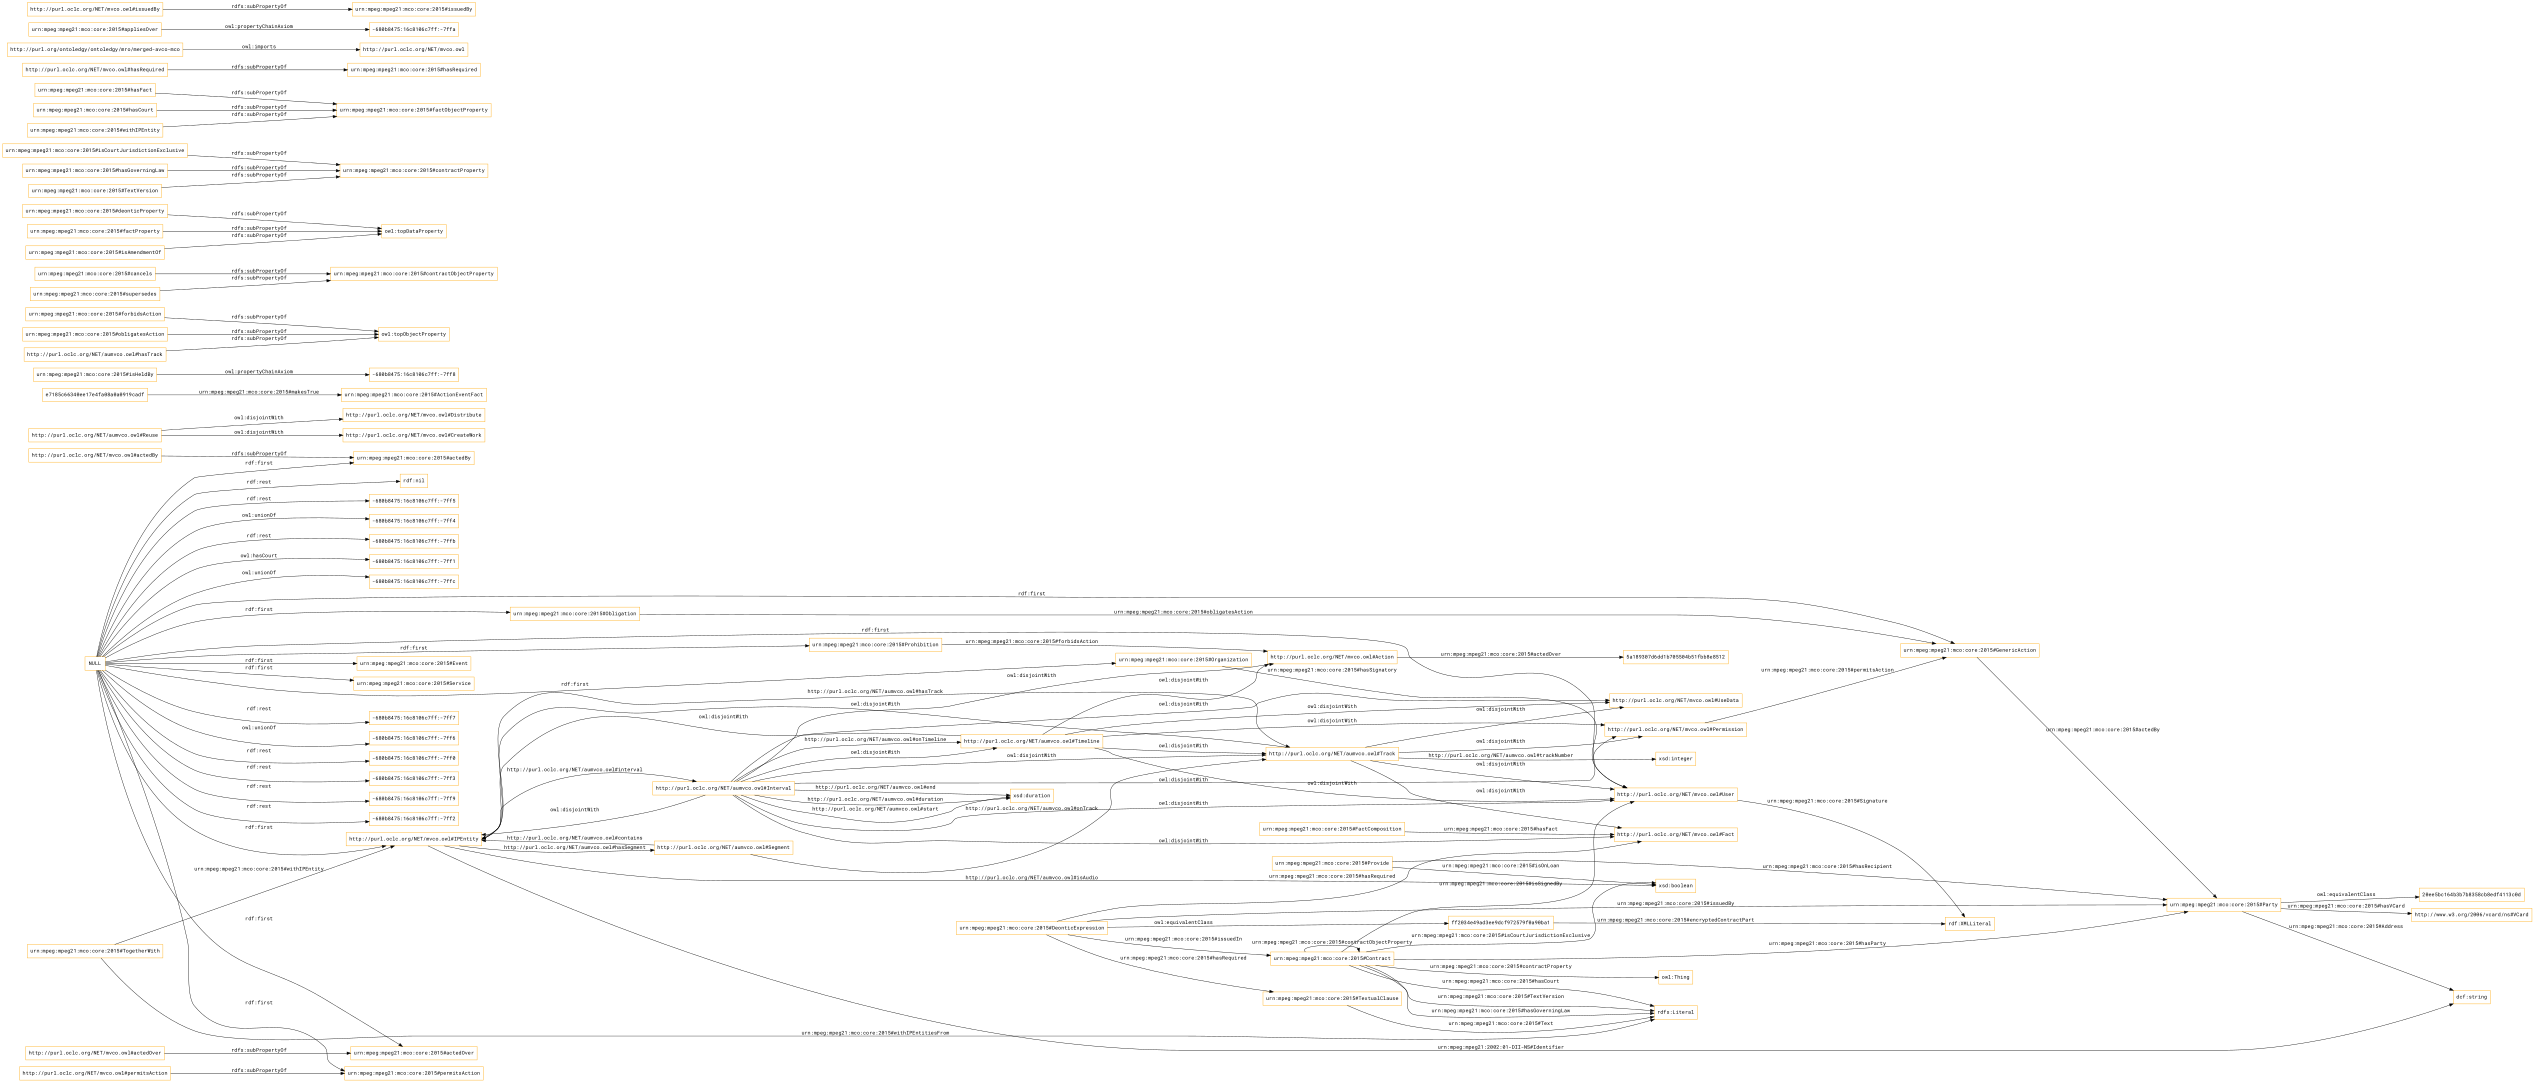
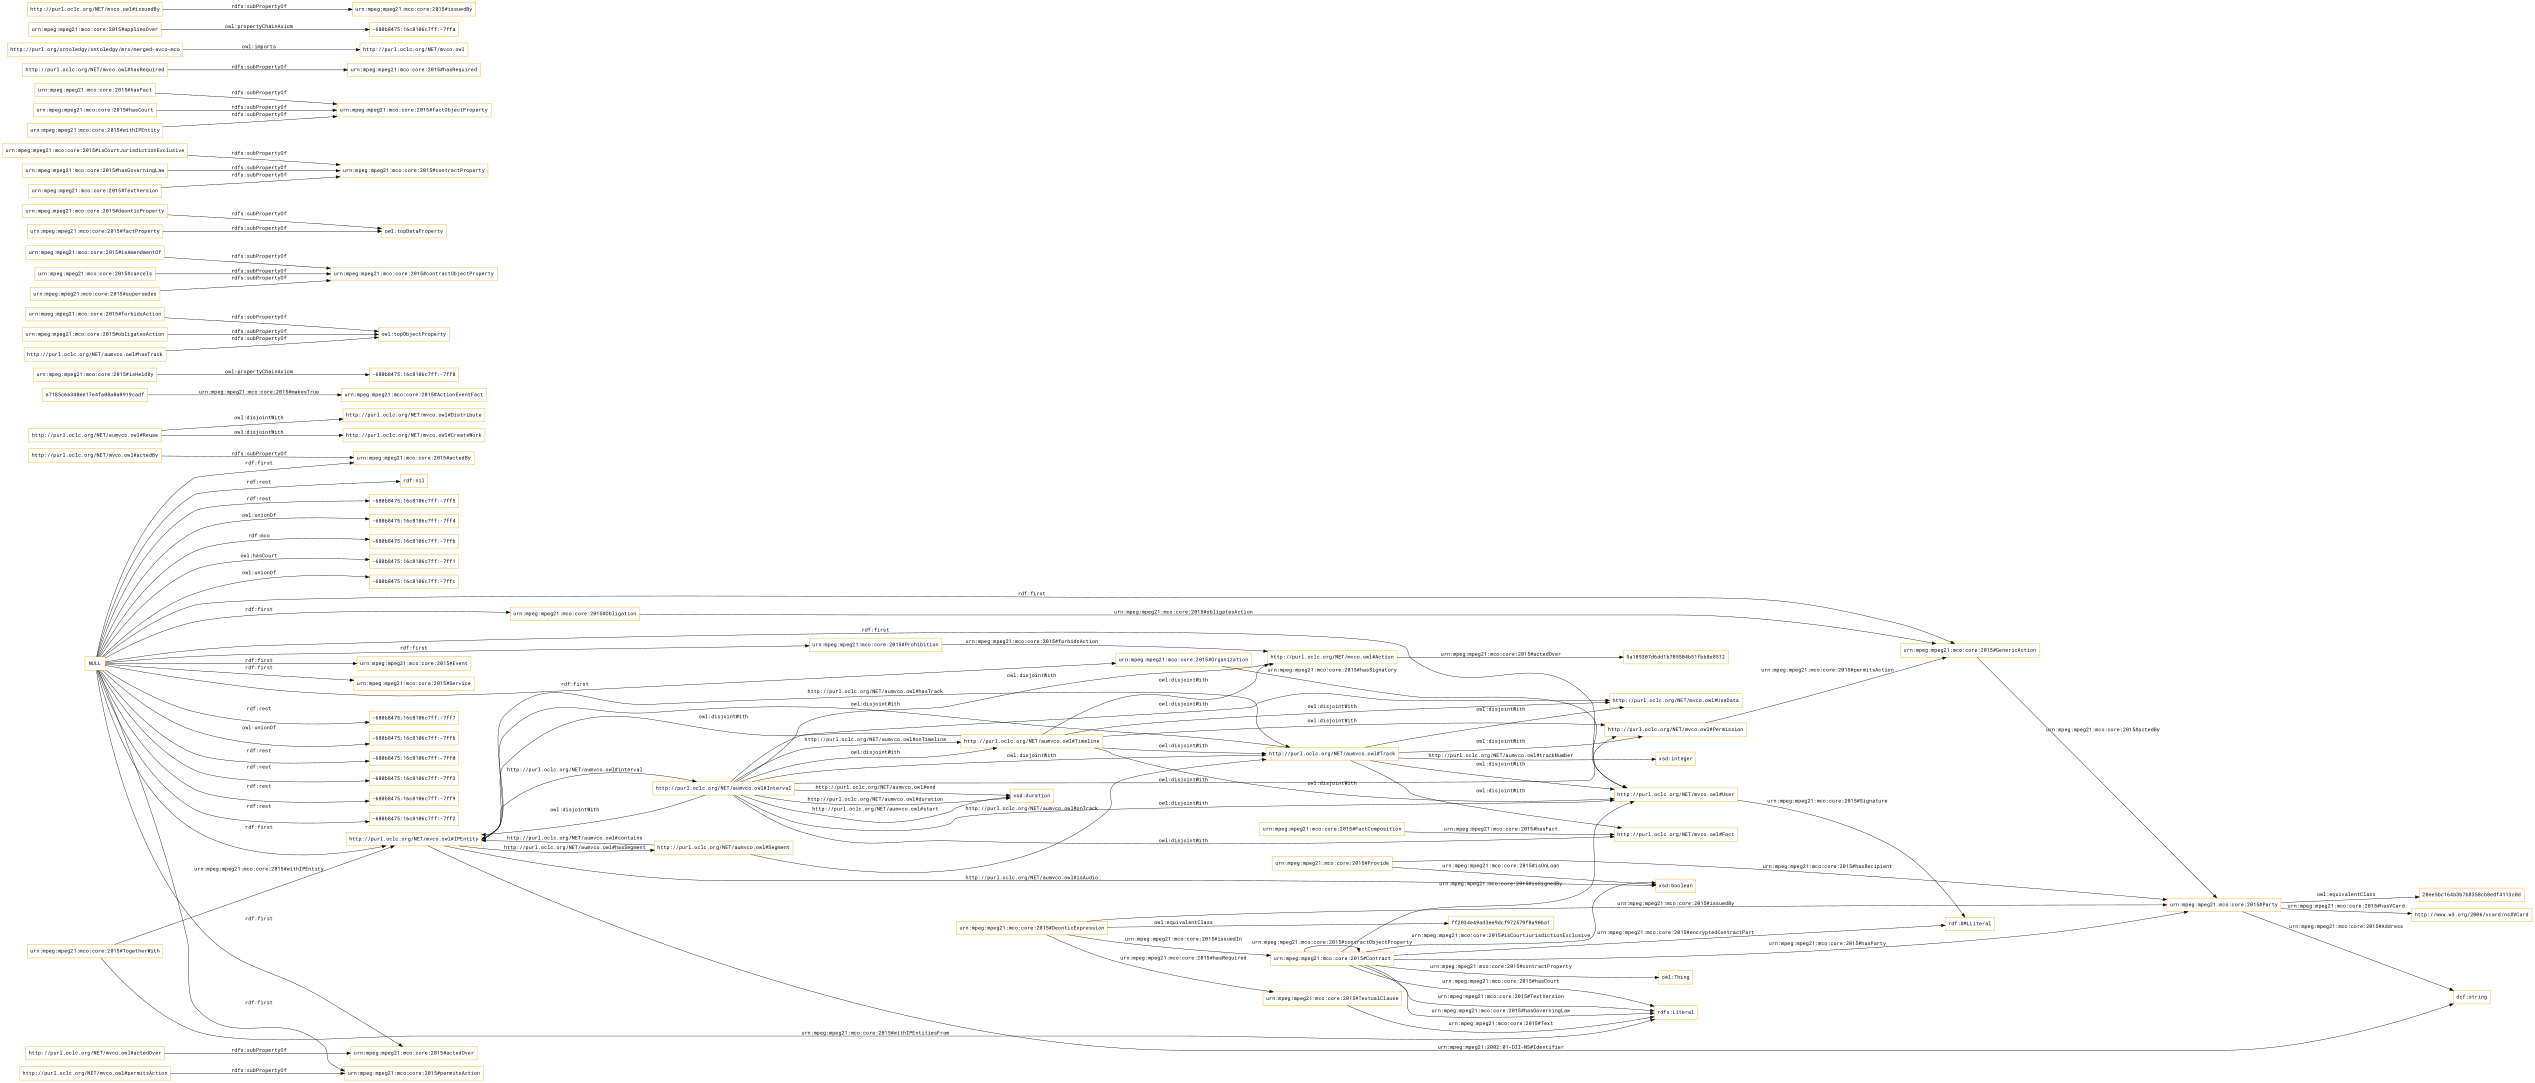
(271, 242) -> (246, 263)
(259, 536) -> (259, 536)
(1352, 895) -> none
(1748, 923) -> (1668, 940)
